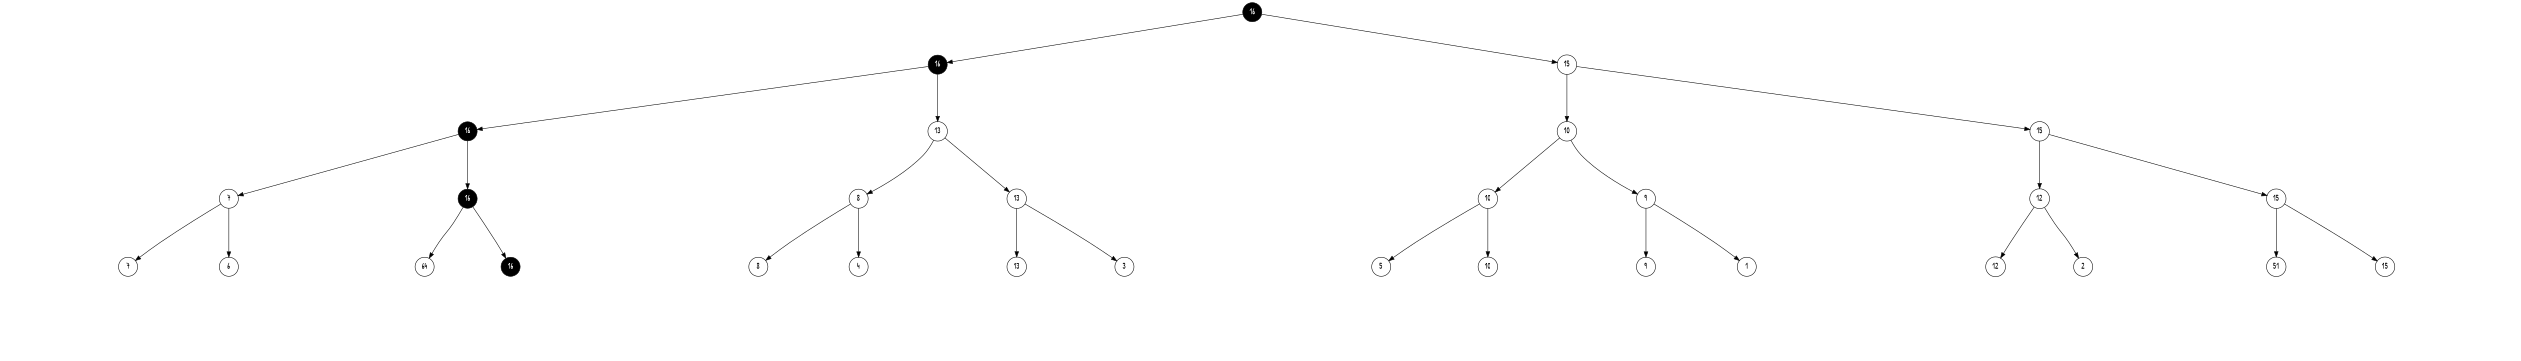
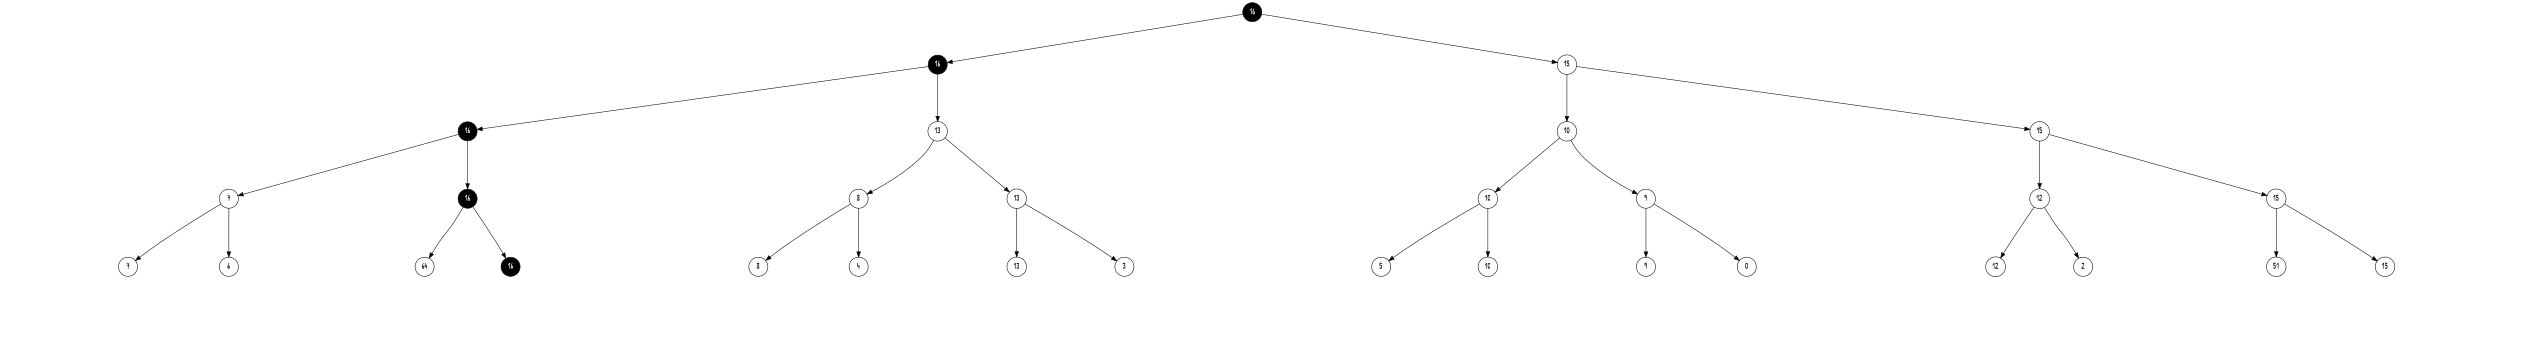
(1747, 267) -> (1747, 267)
